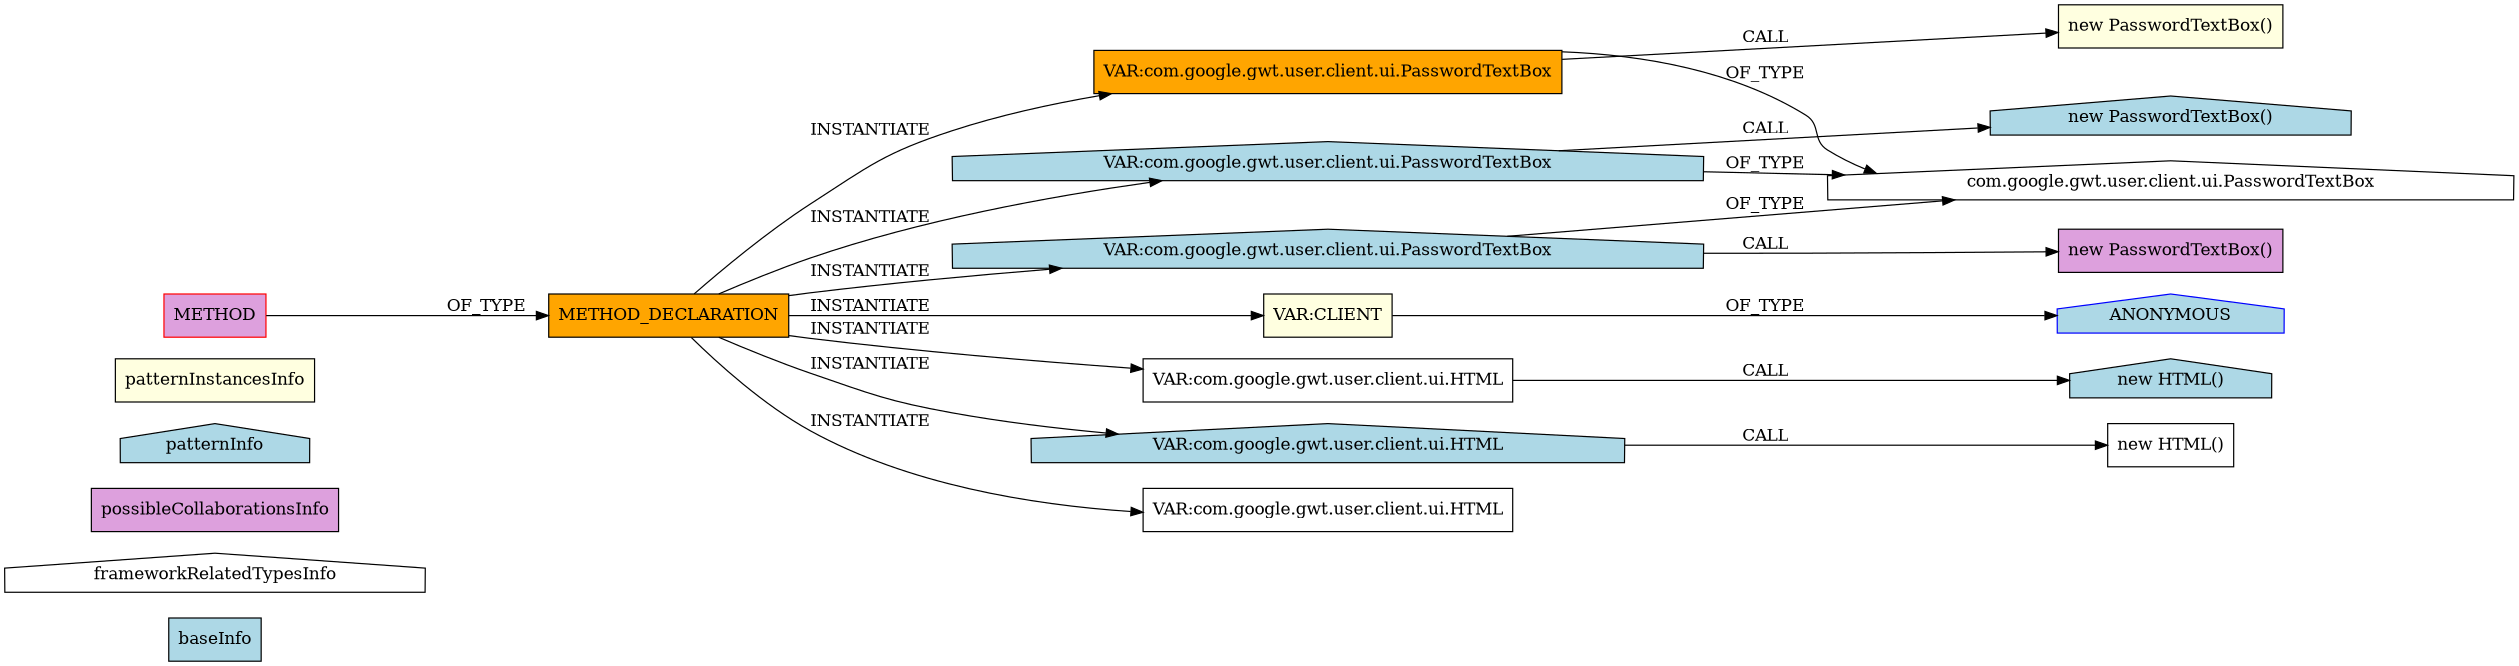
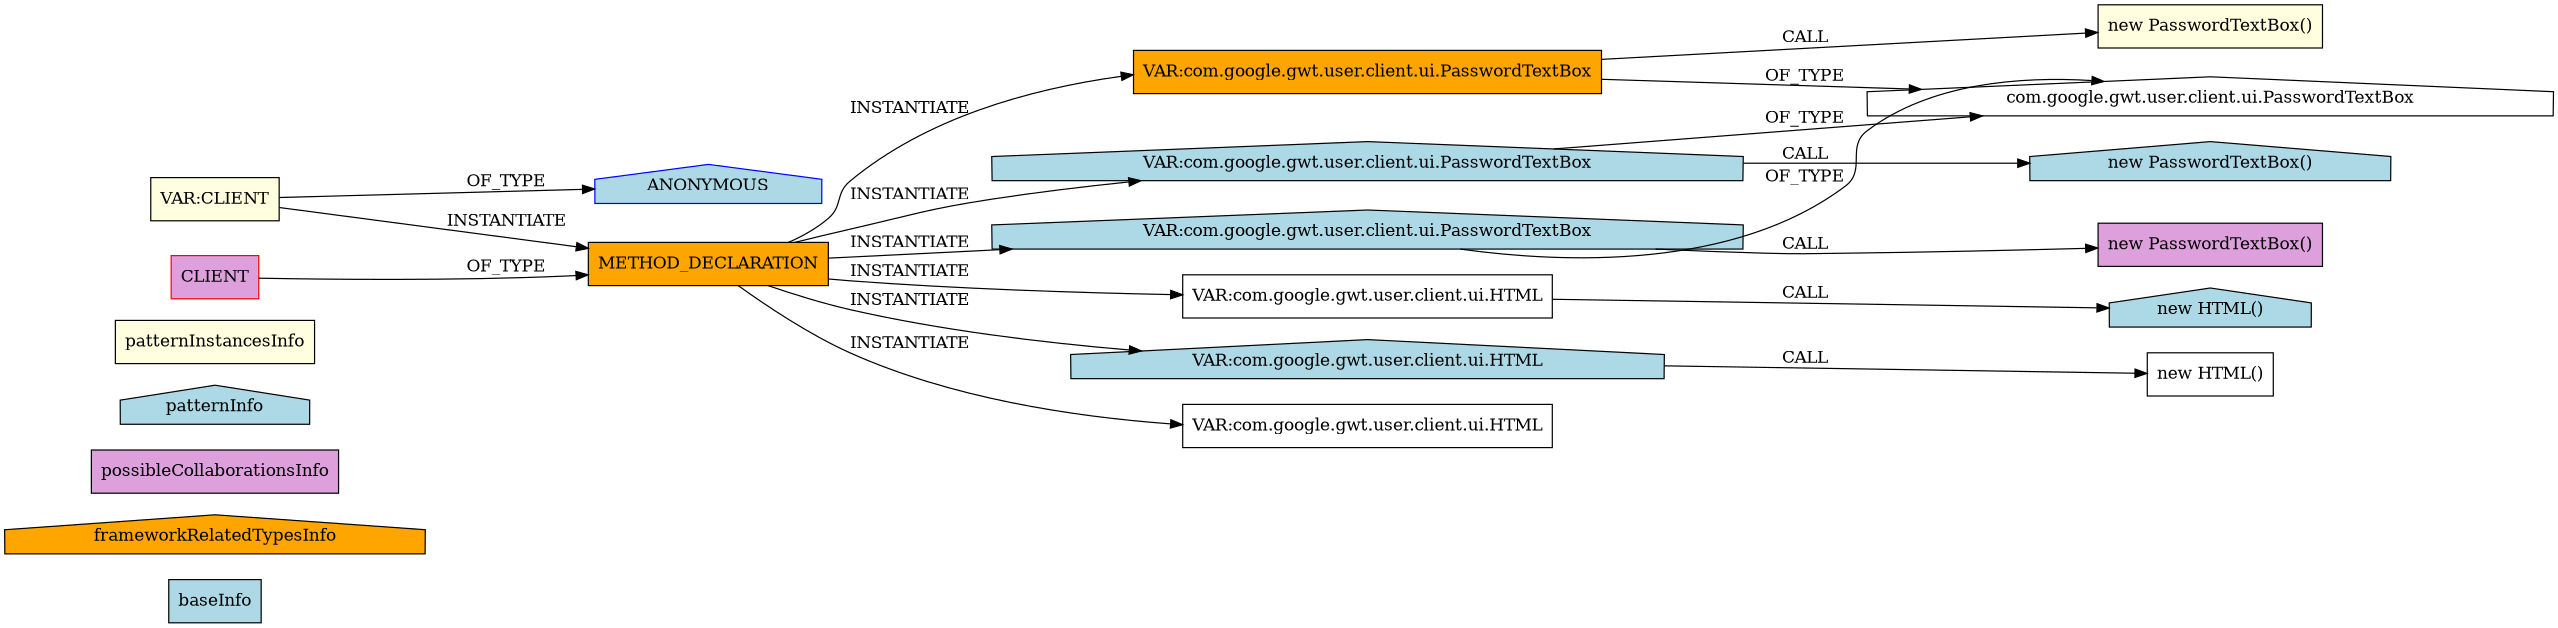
(215, 316) -> (215, 277)
(1020, 316) -> (428, 227)
(215, 575) -> (215, 536)
